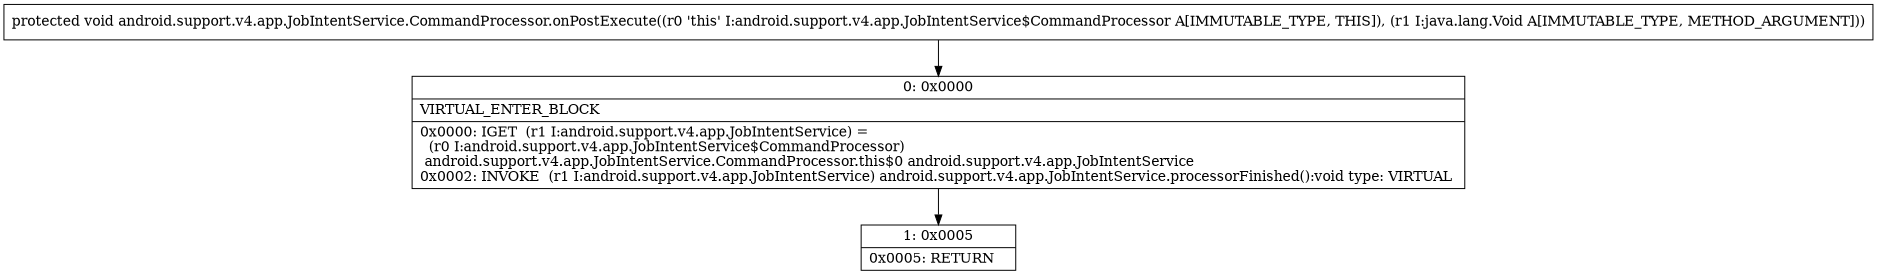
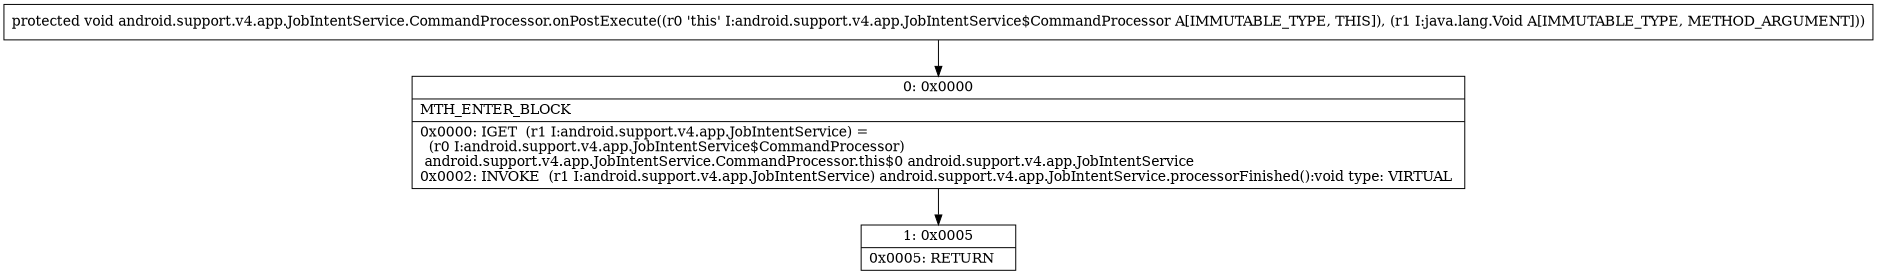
(510, 110) -> (496, 110)
